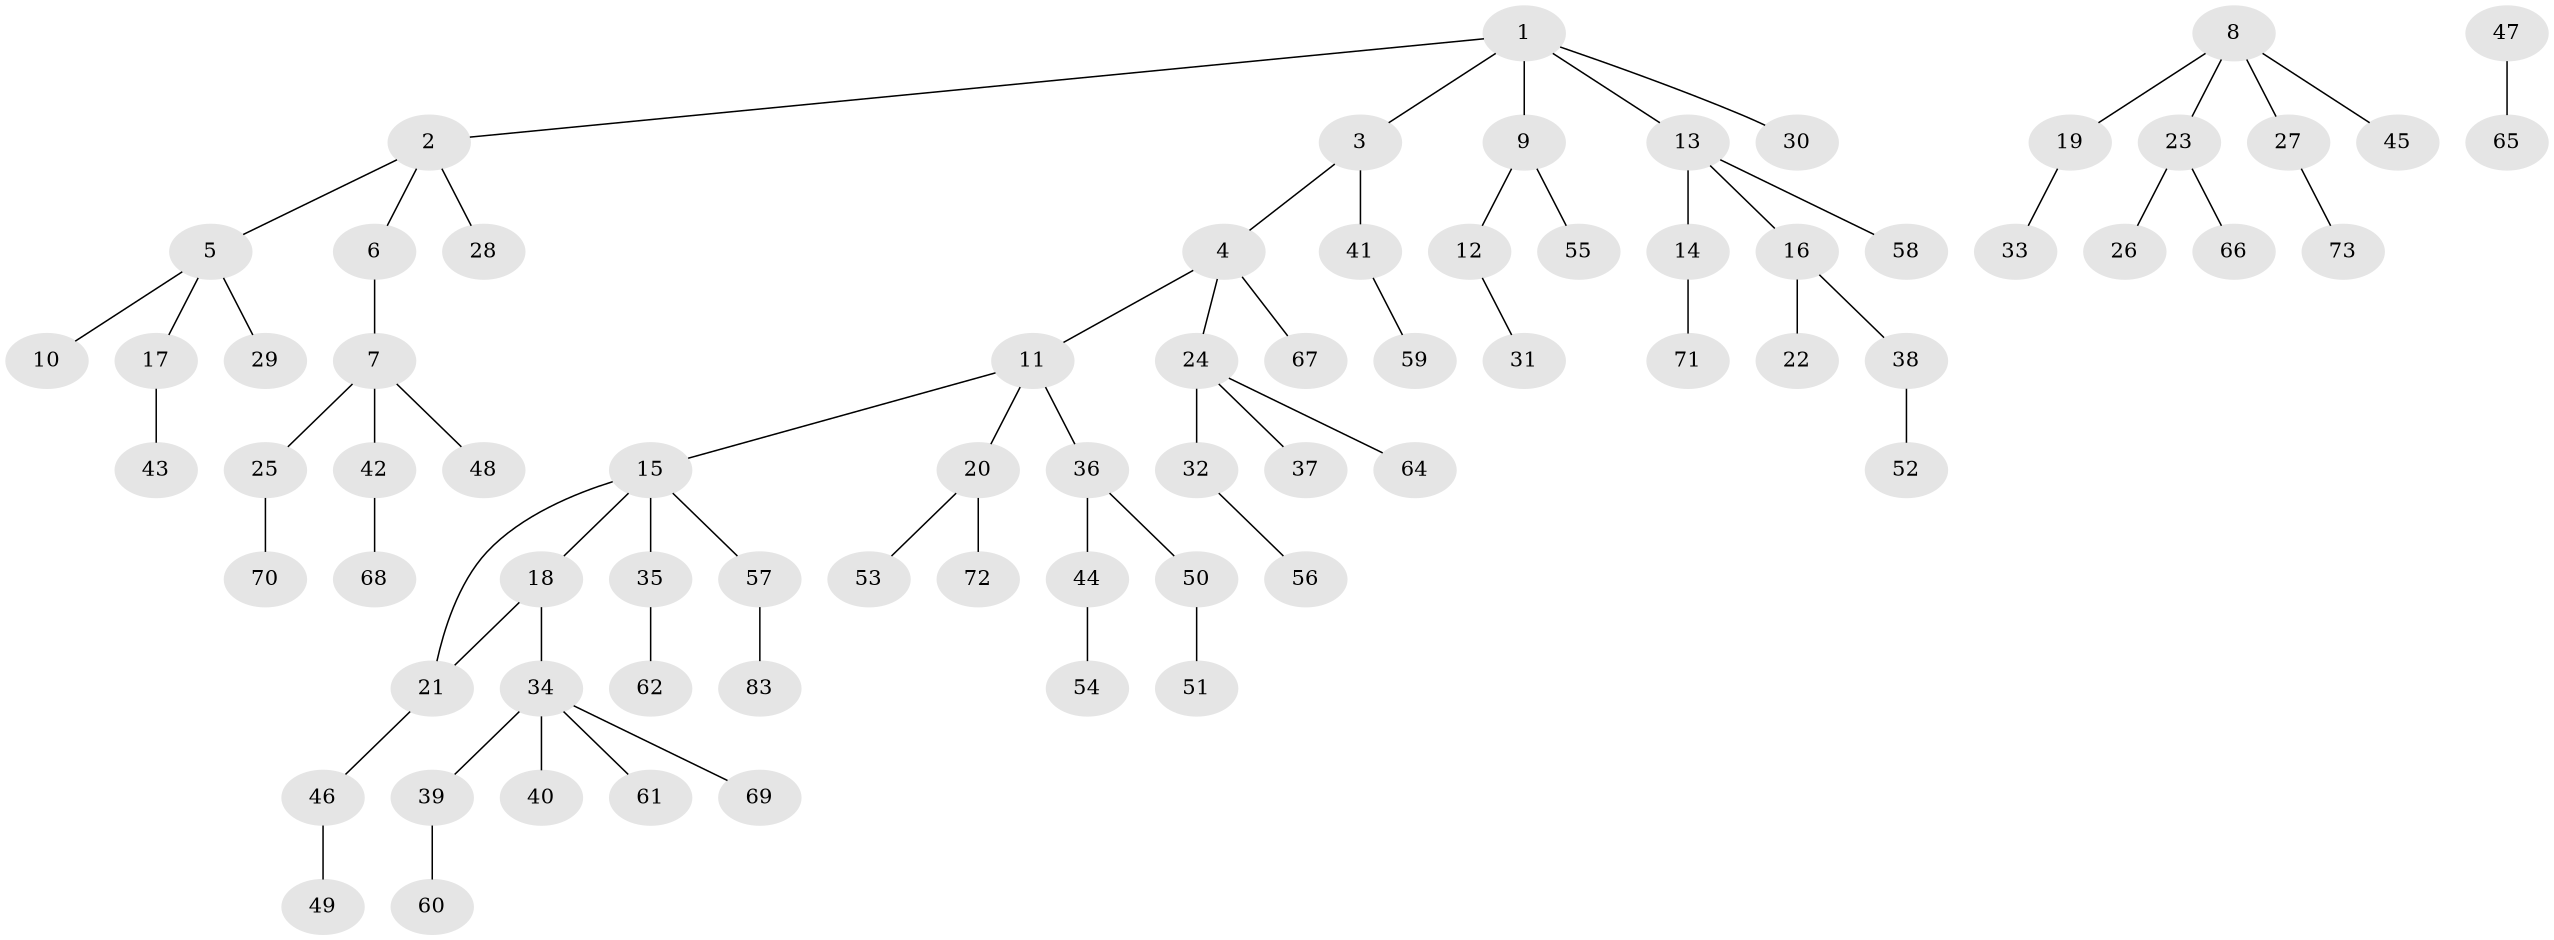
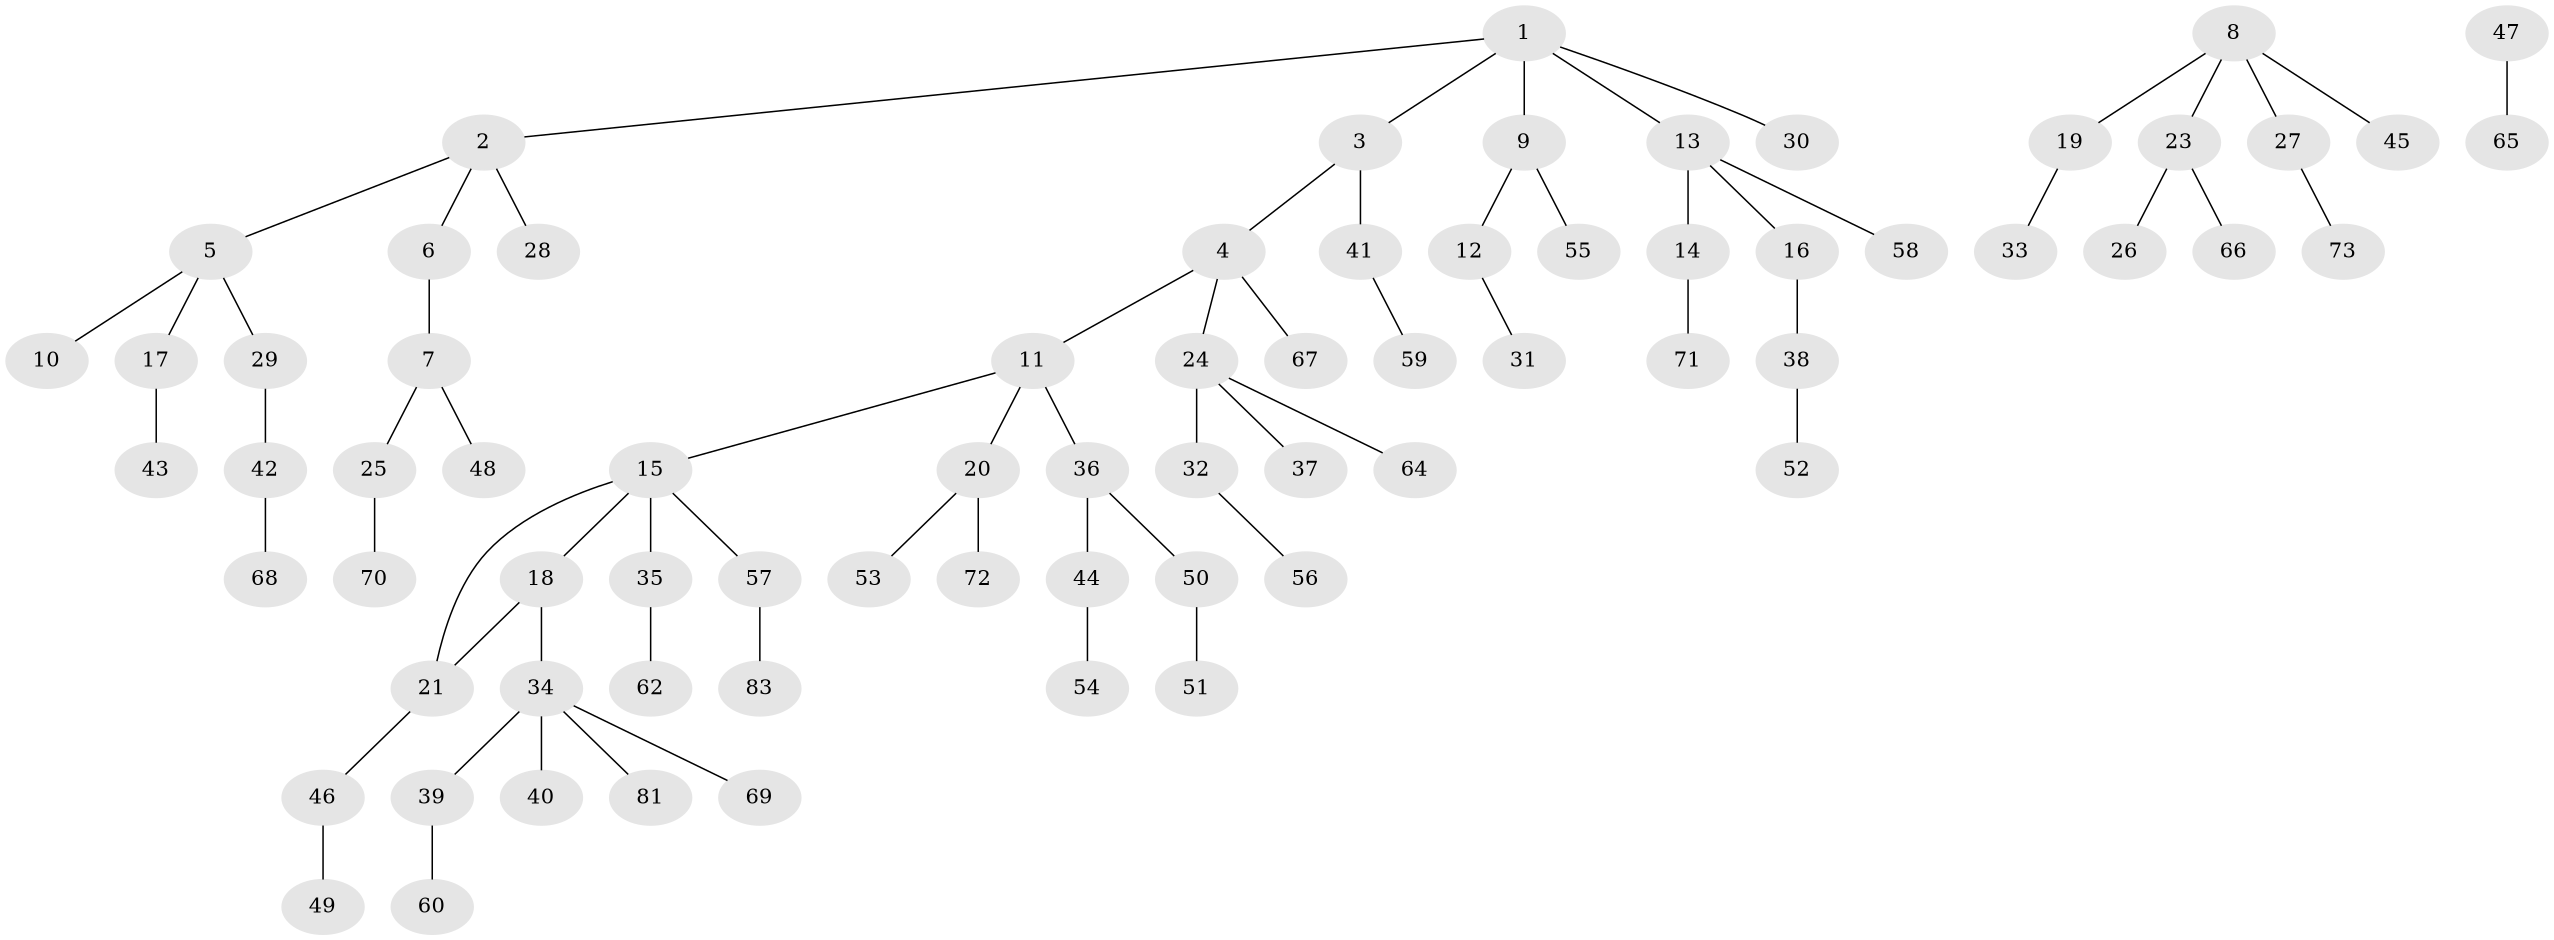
(1797, 361) -> none
(375, 416) -> (265, 416)
(651, 798) -> (651, 798)
